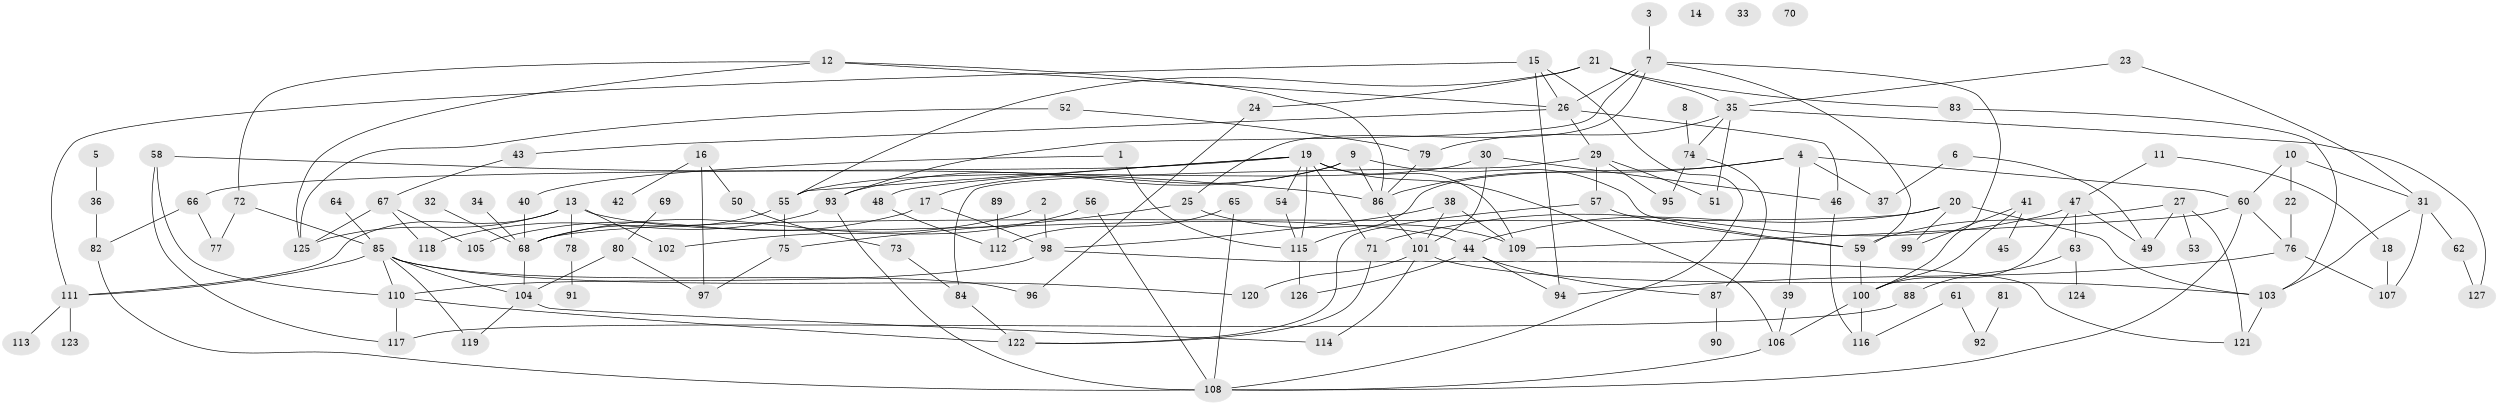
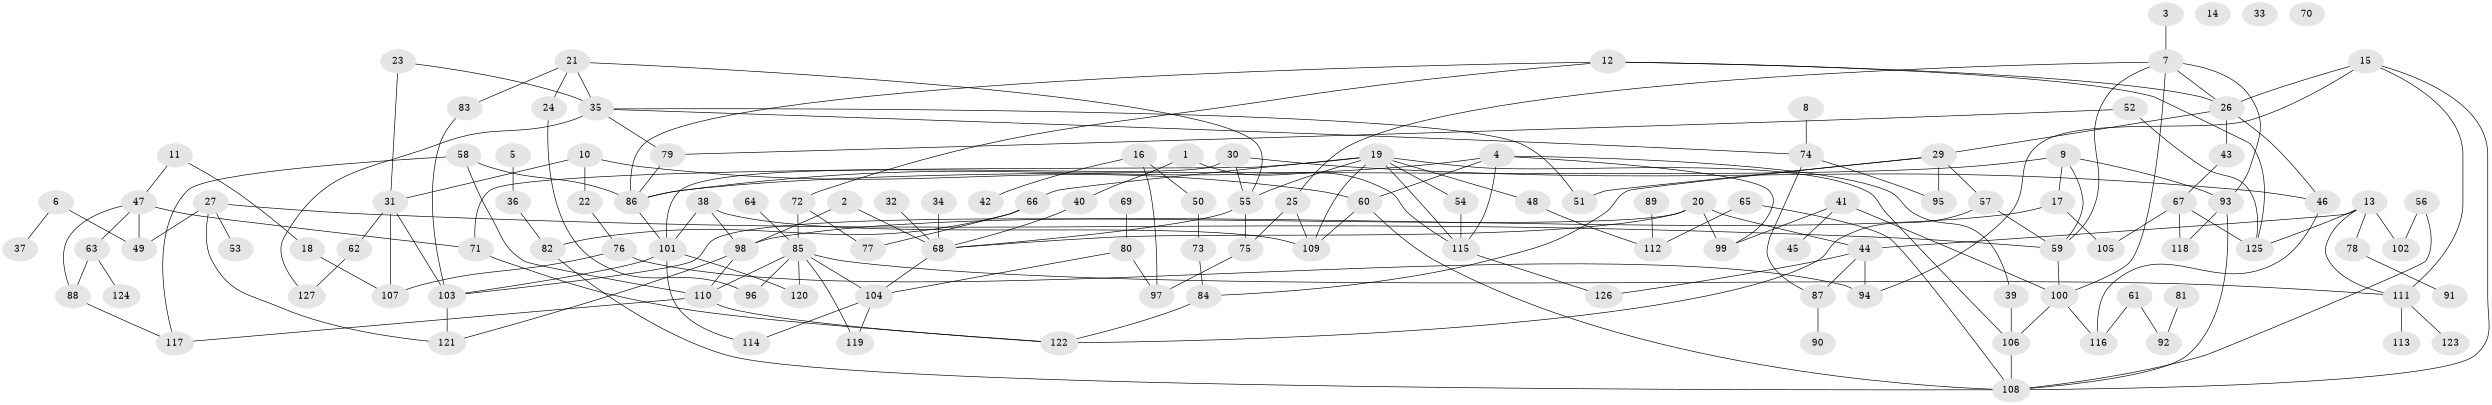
(1842, 179) -> (1613, 164)
(2267, 226) -> none
(2025, 262) -> (73, 232)
